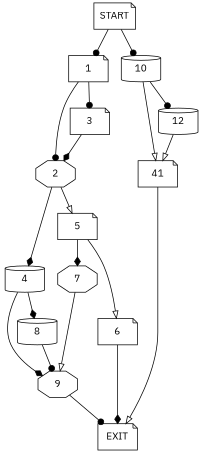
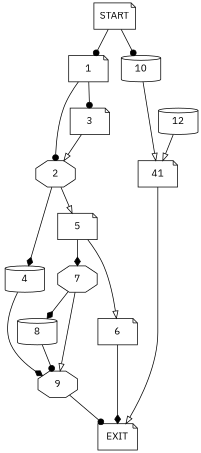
(158, 93) -> none
(75, 145) -> (75, 145)
(30, 301) -> (60, 302)
